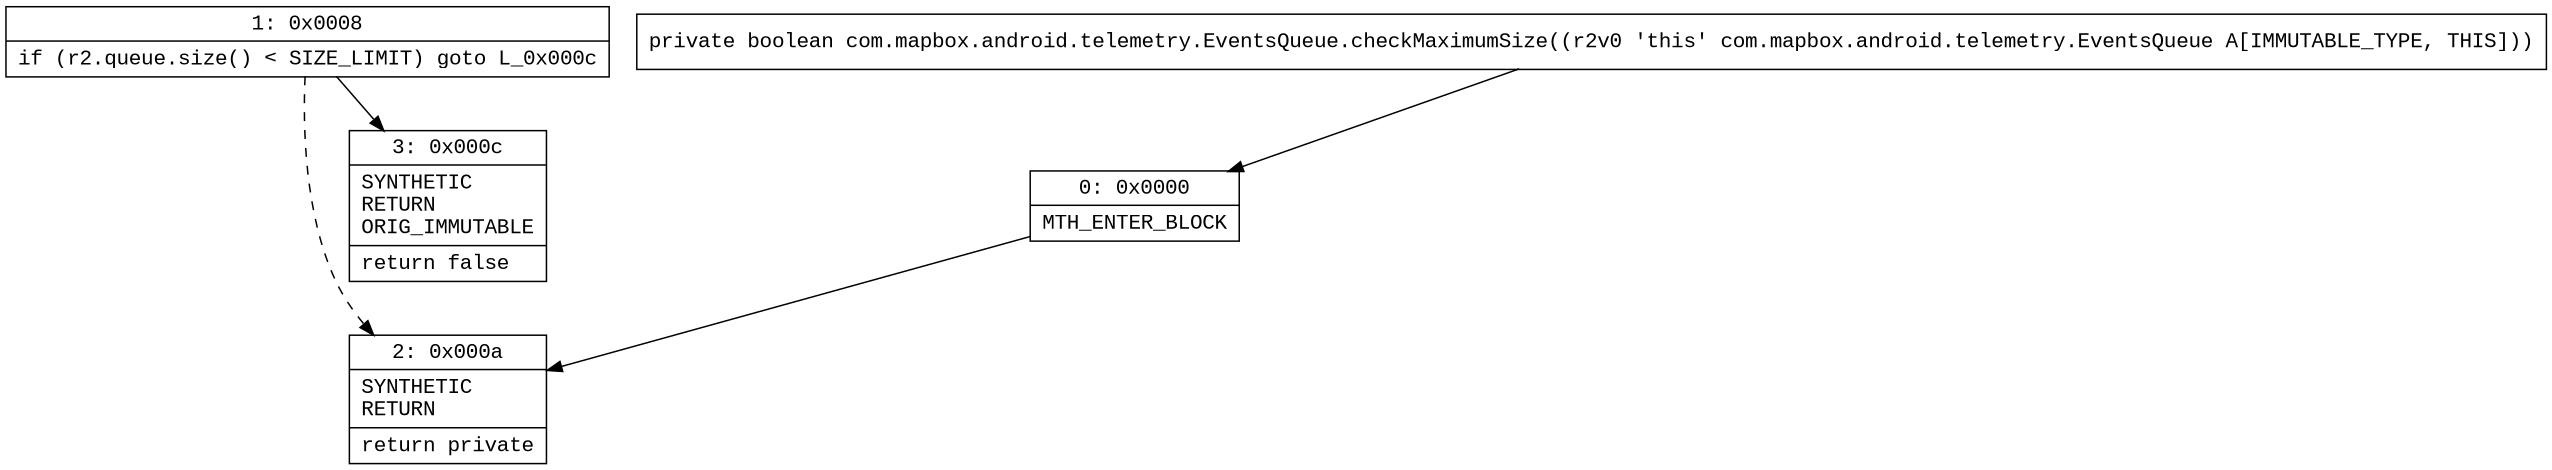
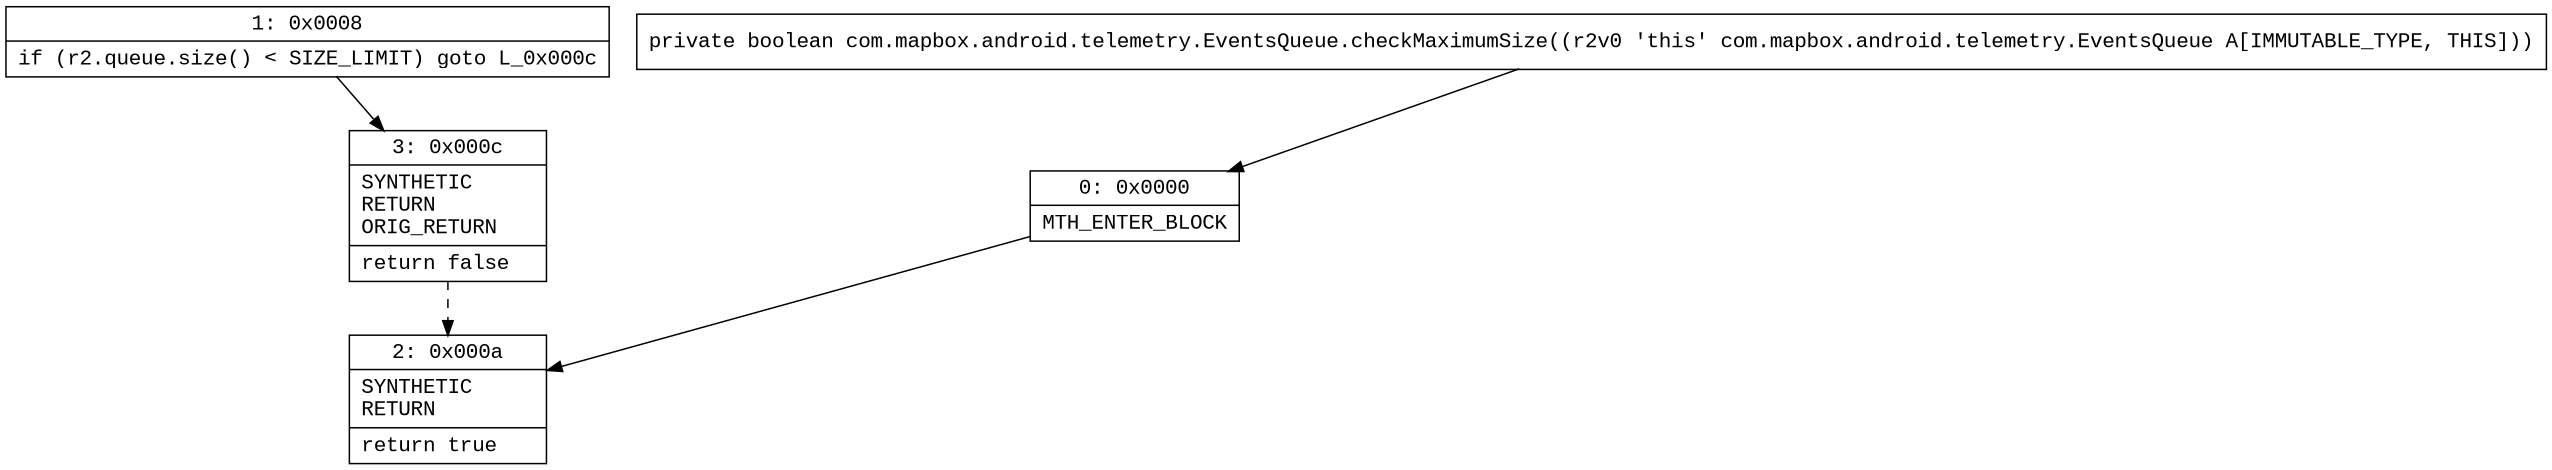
(313, 206) -> (448, 301)
(448, 227) -> (429, 227)
(448, 445) -> (429, 445)
